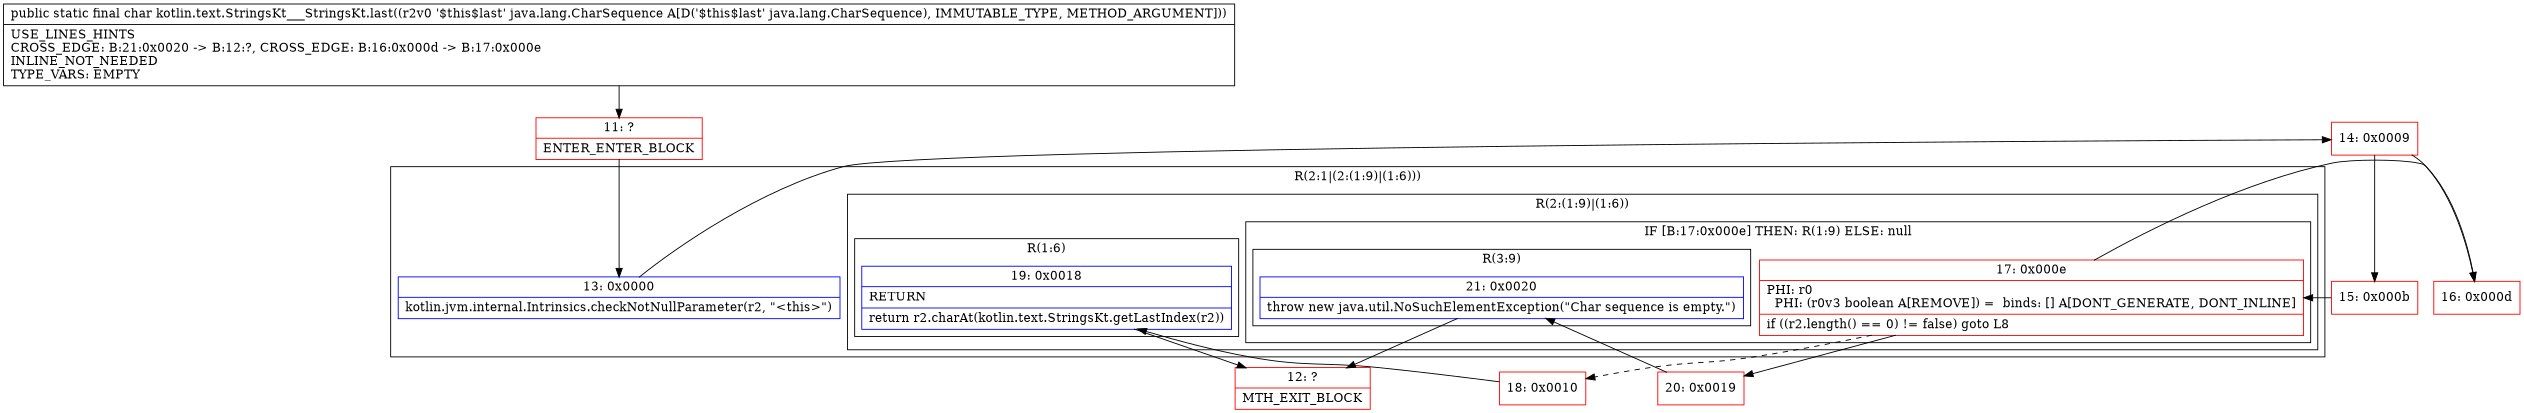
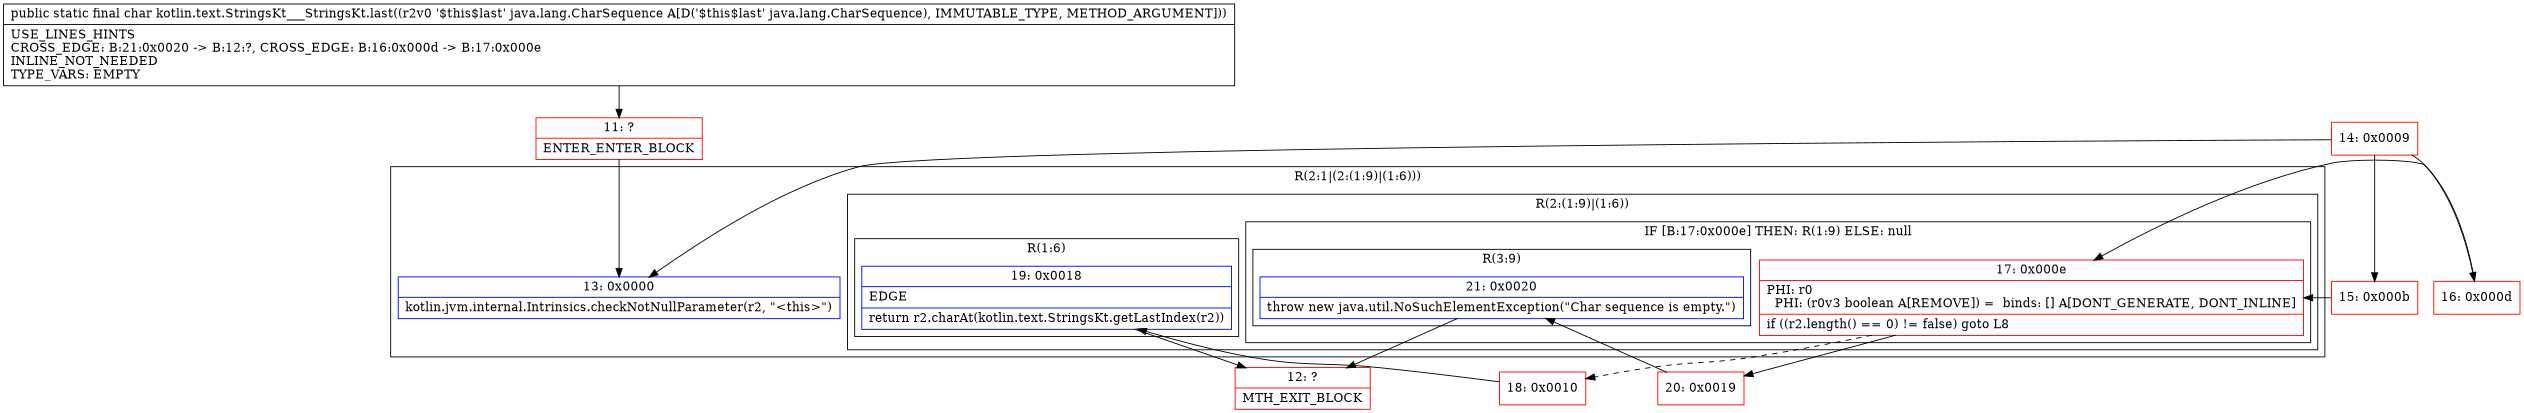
(1466, 147) -> (1480, 147)
(2287, 175) -> (2330, 164)
(898, 297) -> (888, 297)
